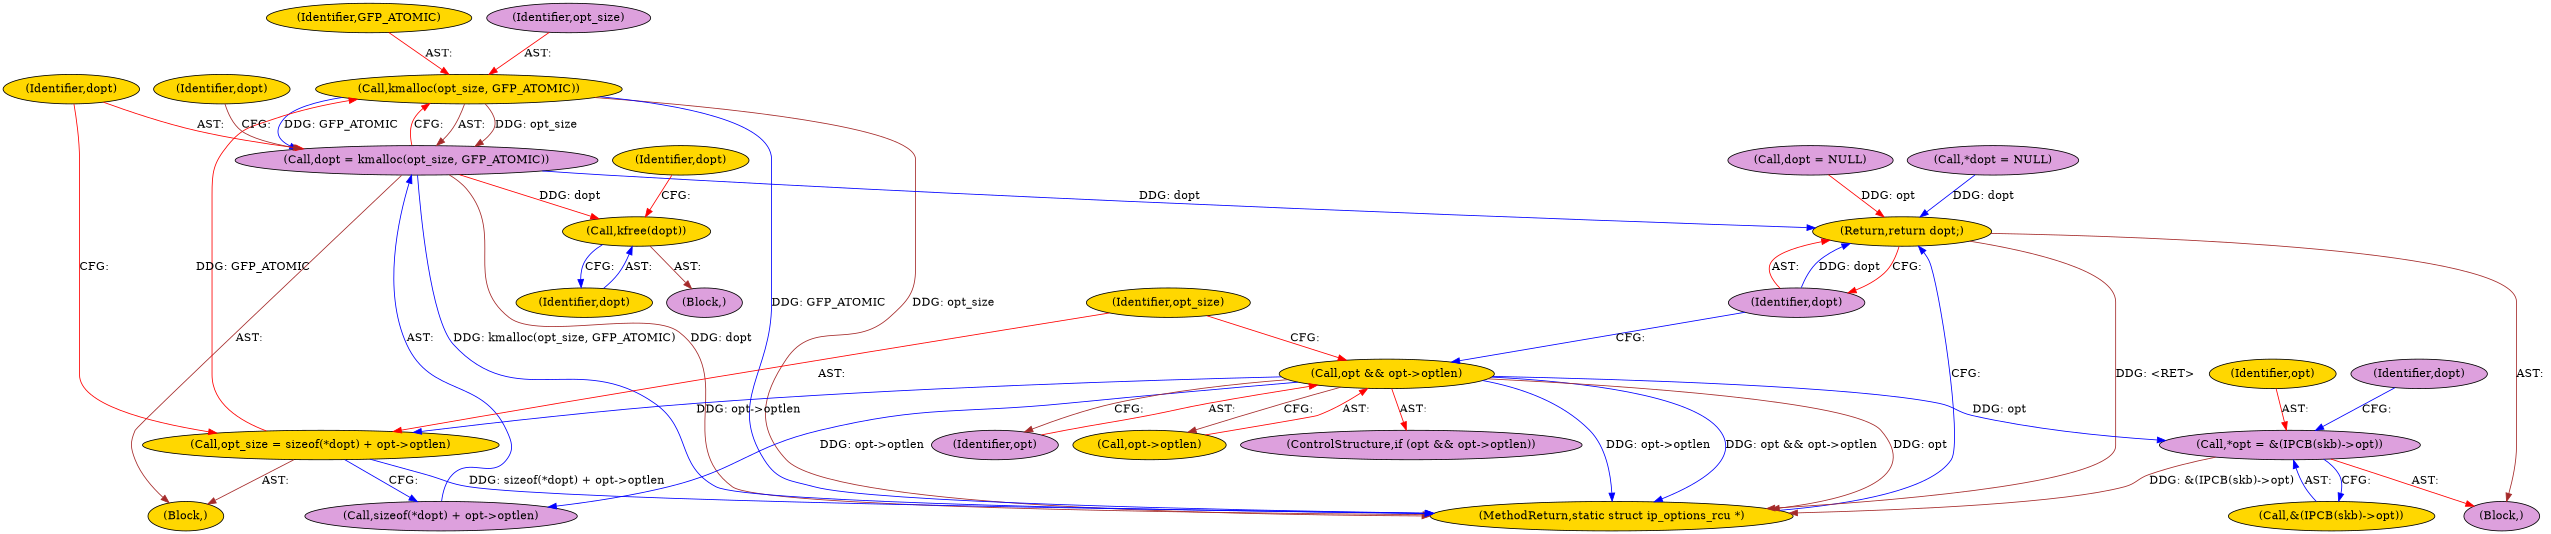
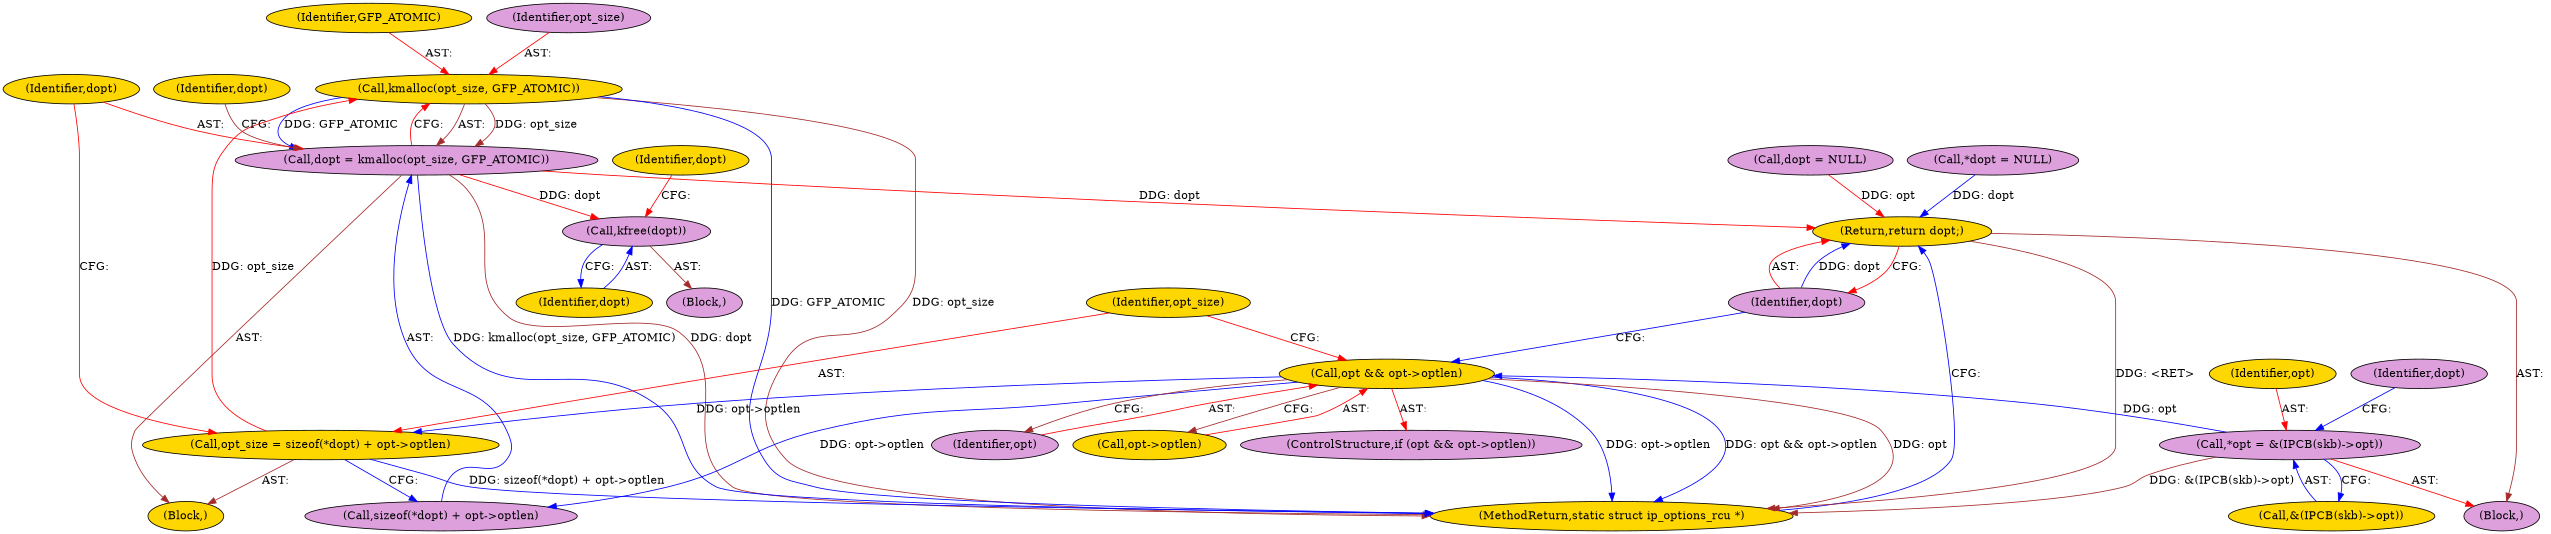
(1174, 203) -> (1174, 203)
(637, 232) -> (637, 232)
(253, 267) -> (253, 267)
(1827, 390) -> (1865, 390)
